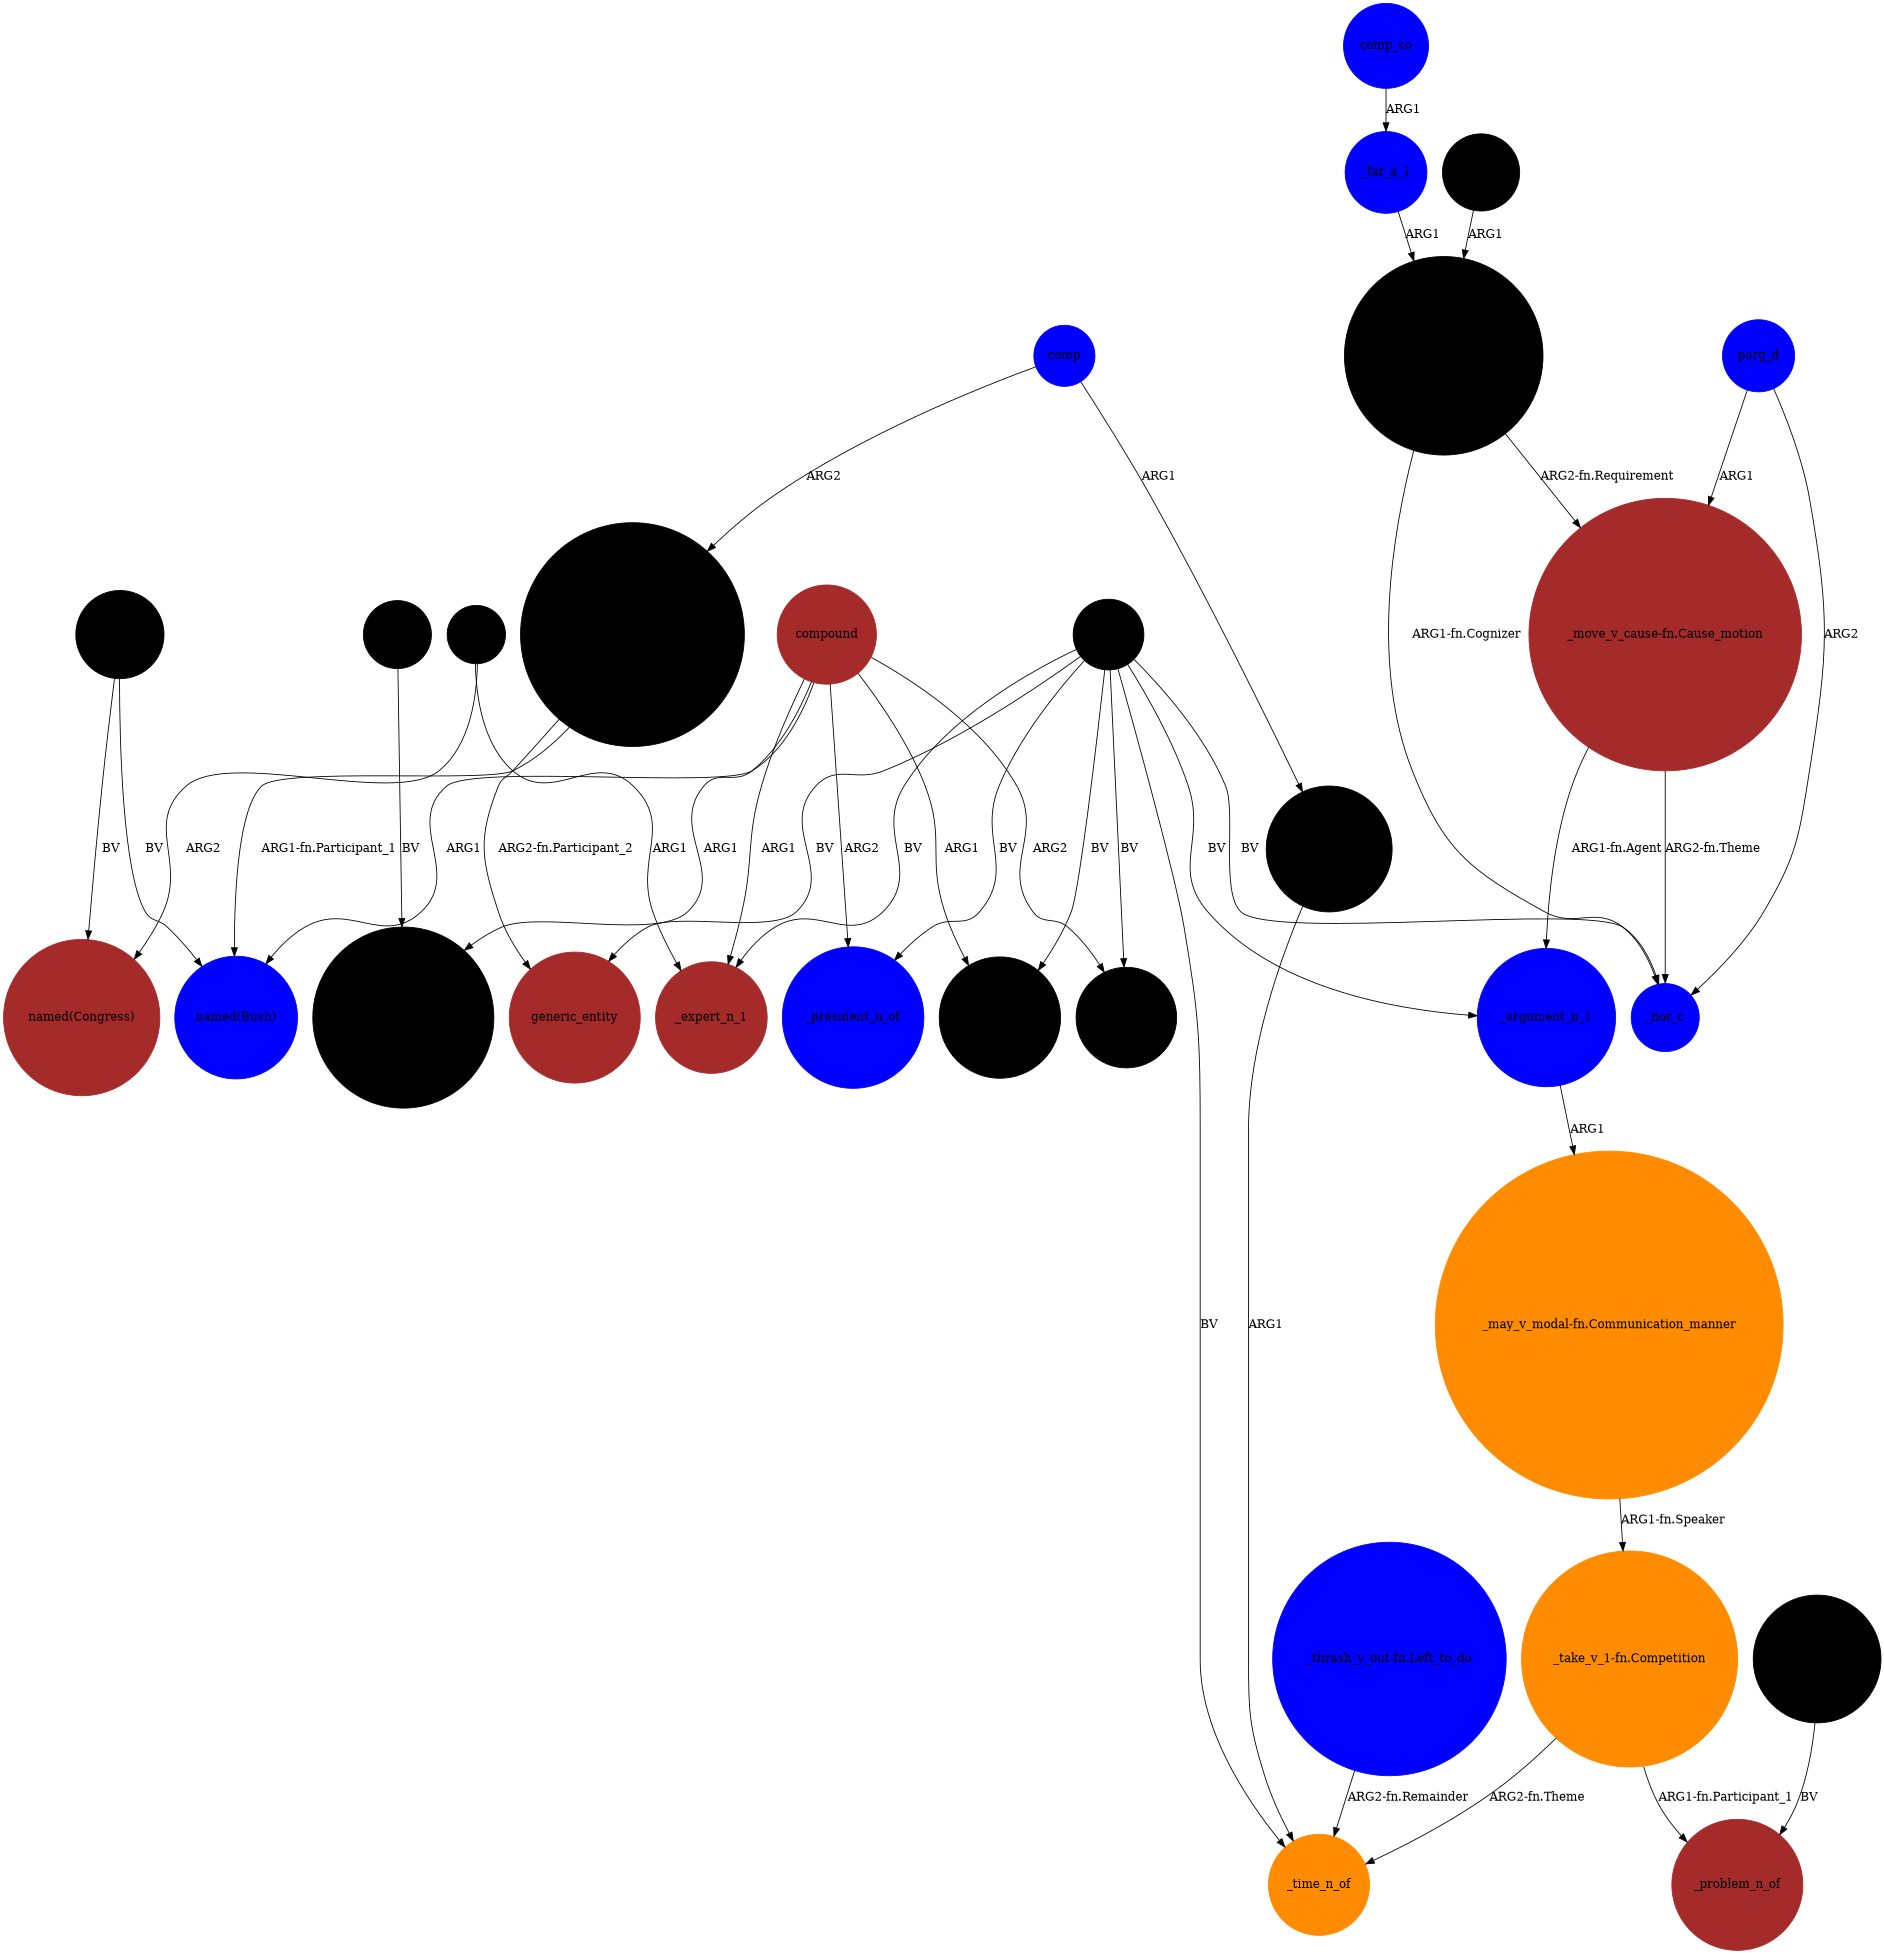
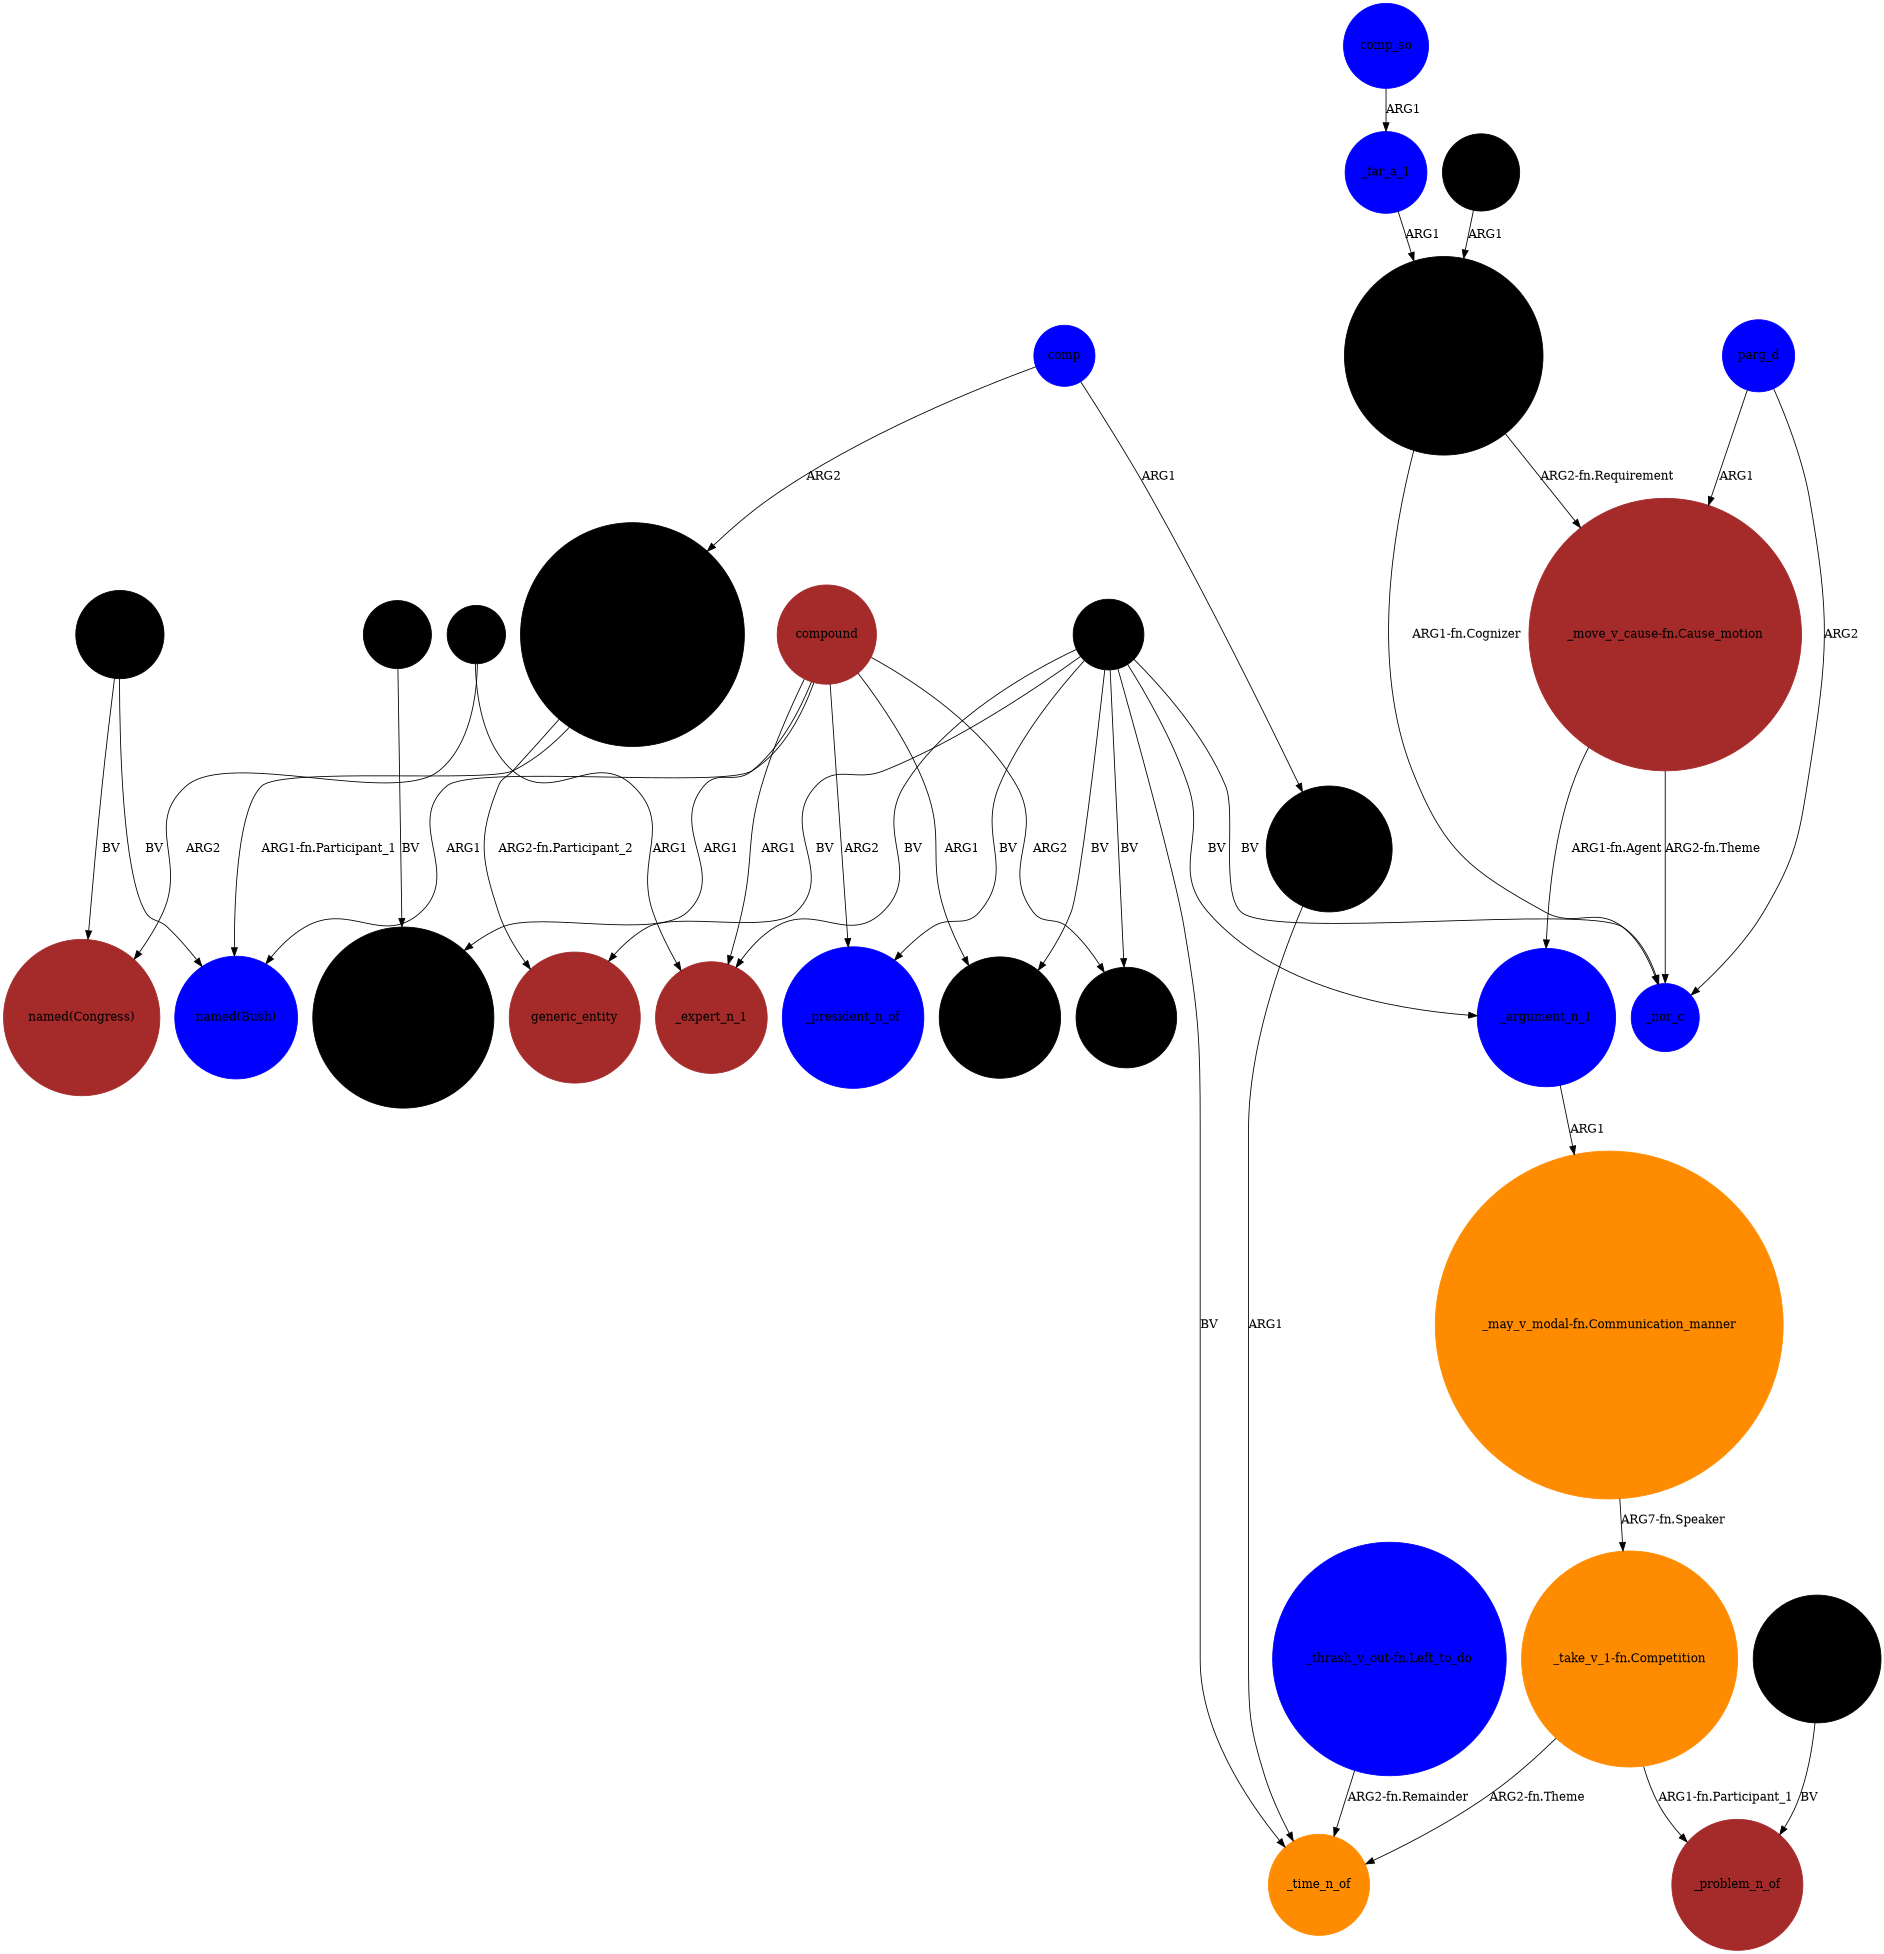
(1673, 1520) -> (1673, 1520)
